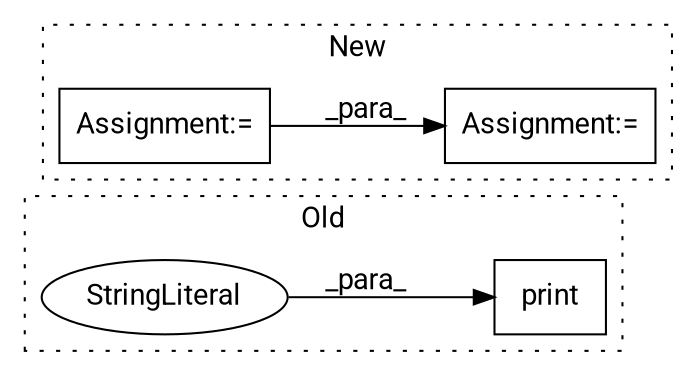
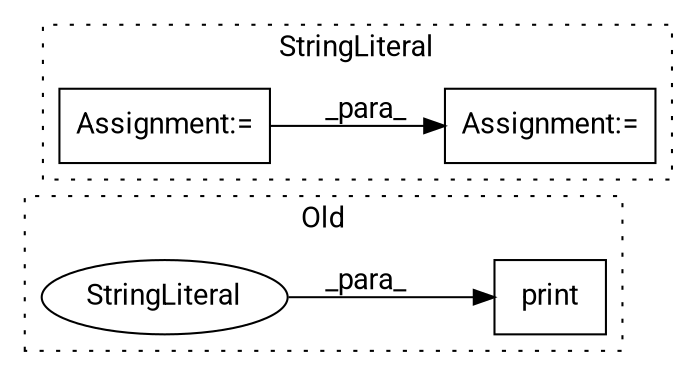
(357, 49) -> (357, 49)
